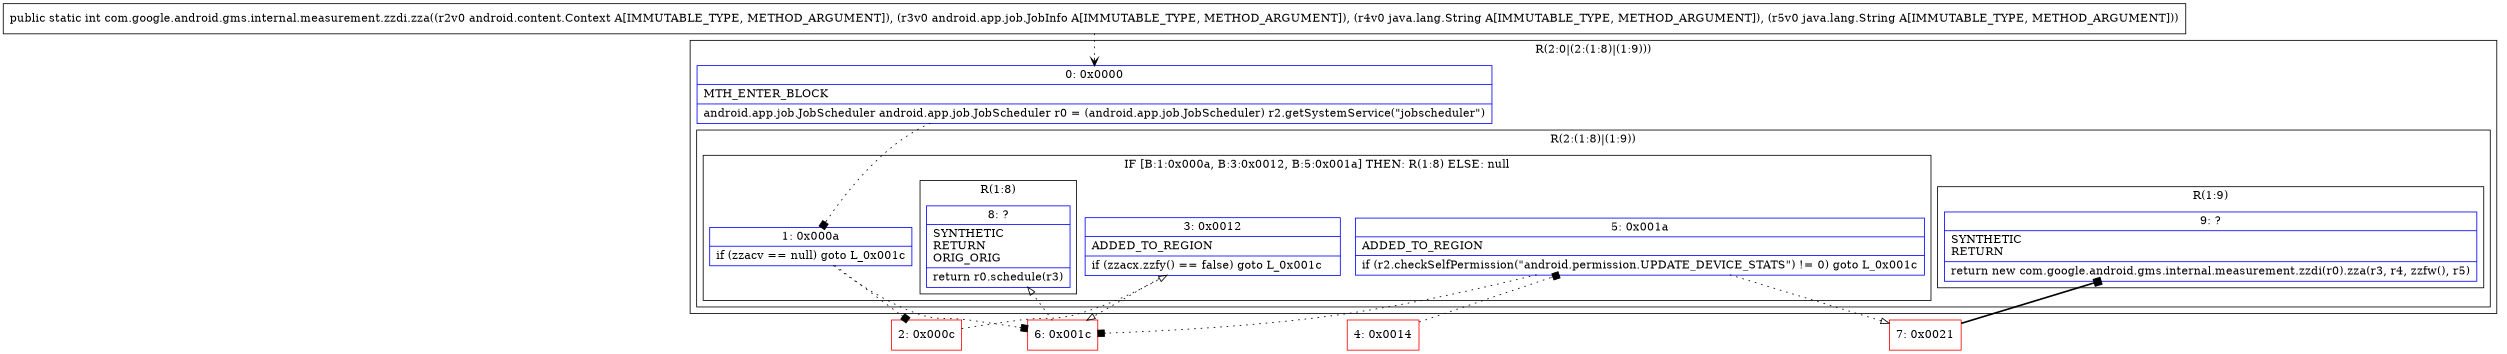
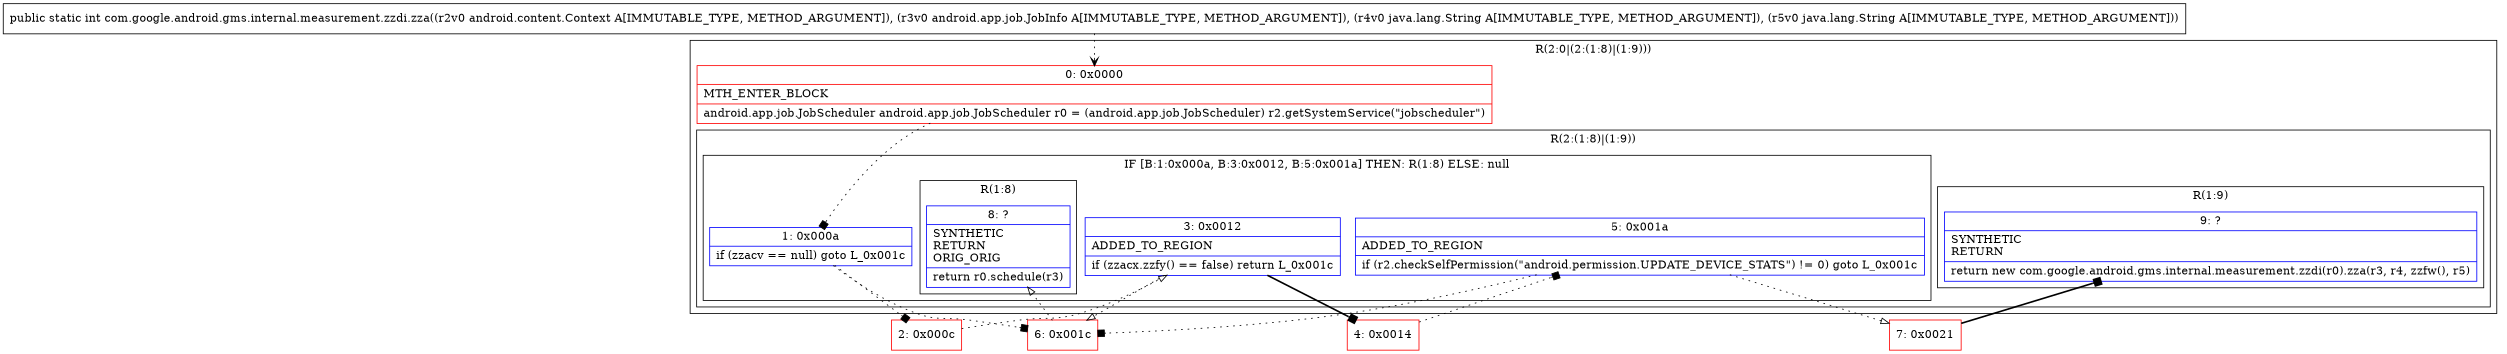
(1095, 95) -> (1095, 95)
(1207, 265) -> (1213, 265)
none -> (1306, 295)
